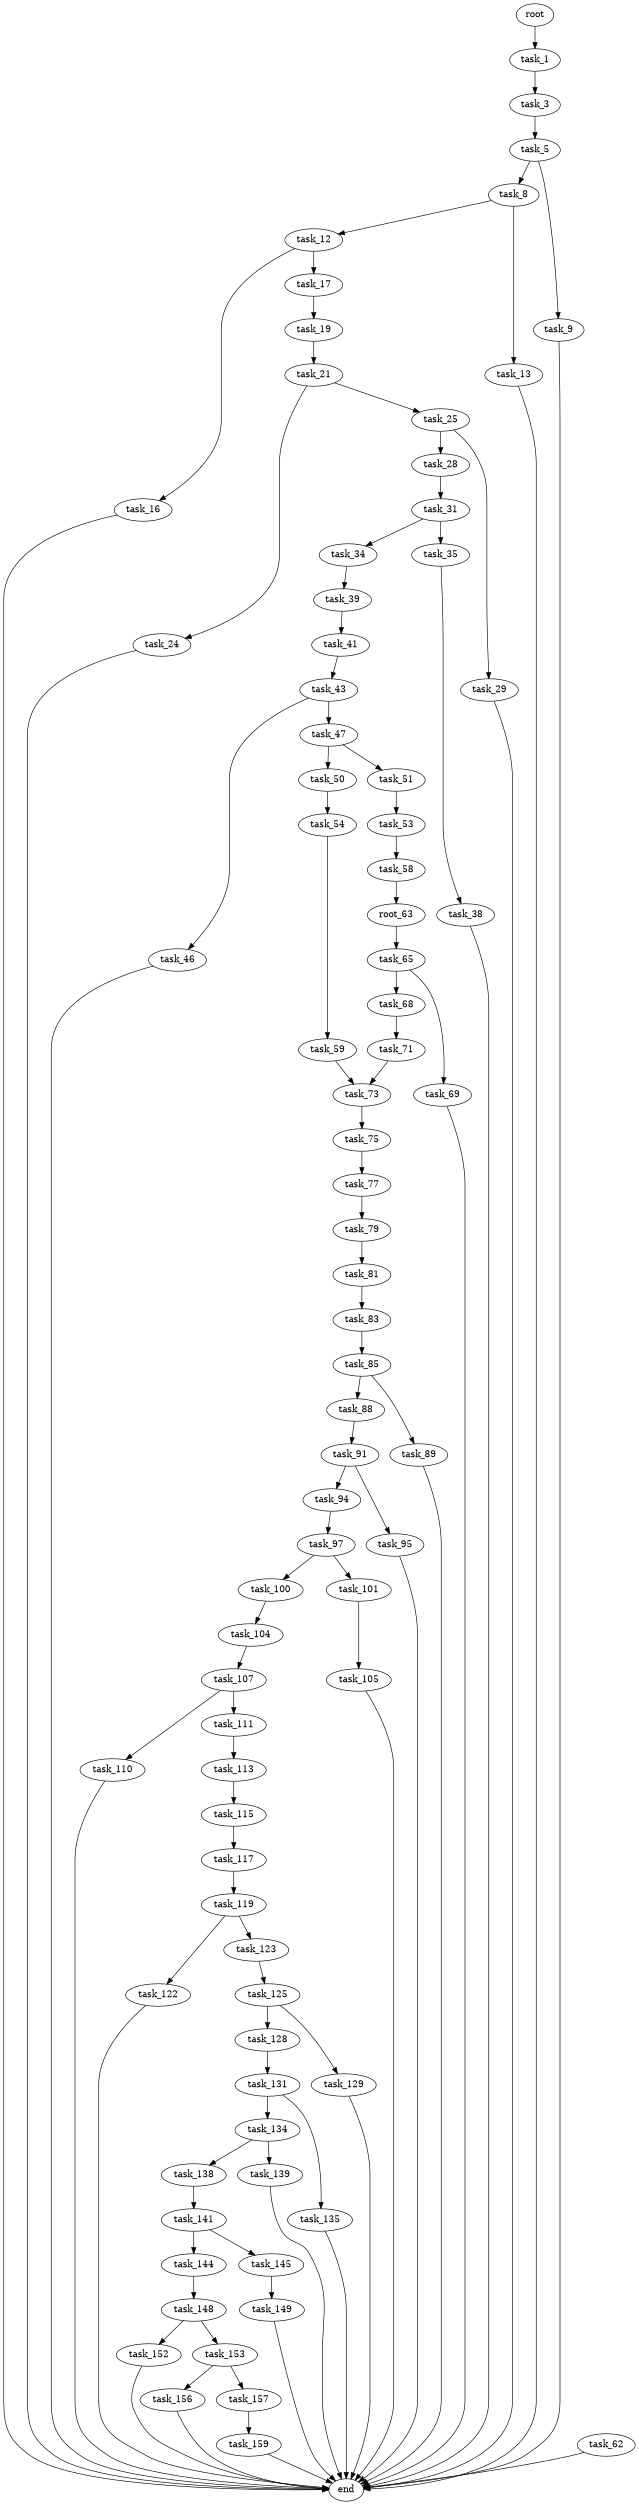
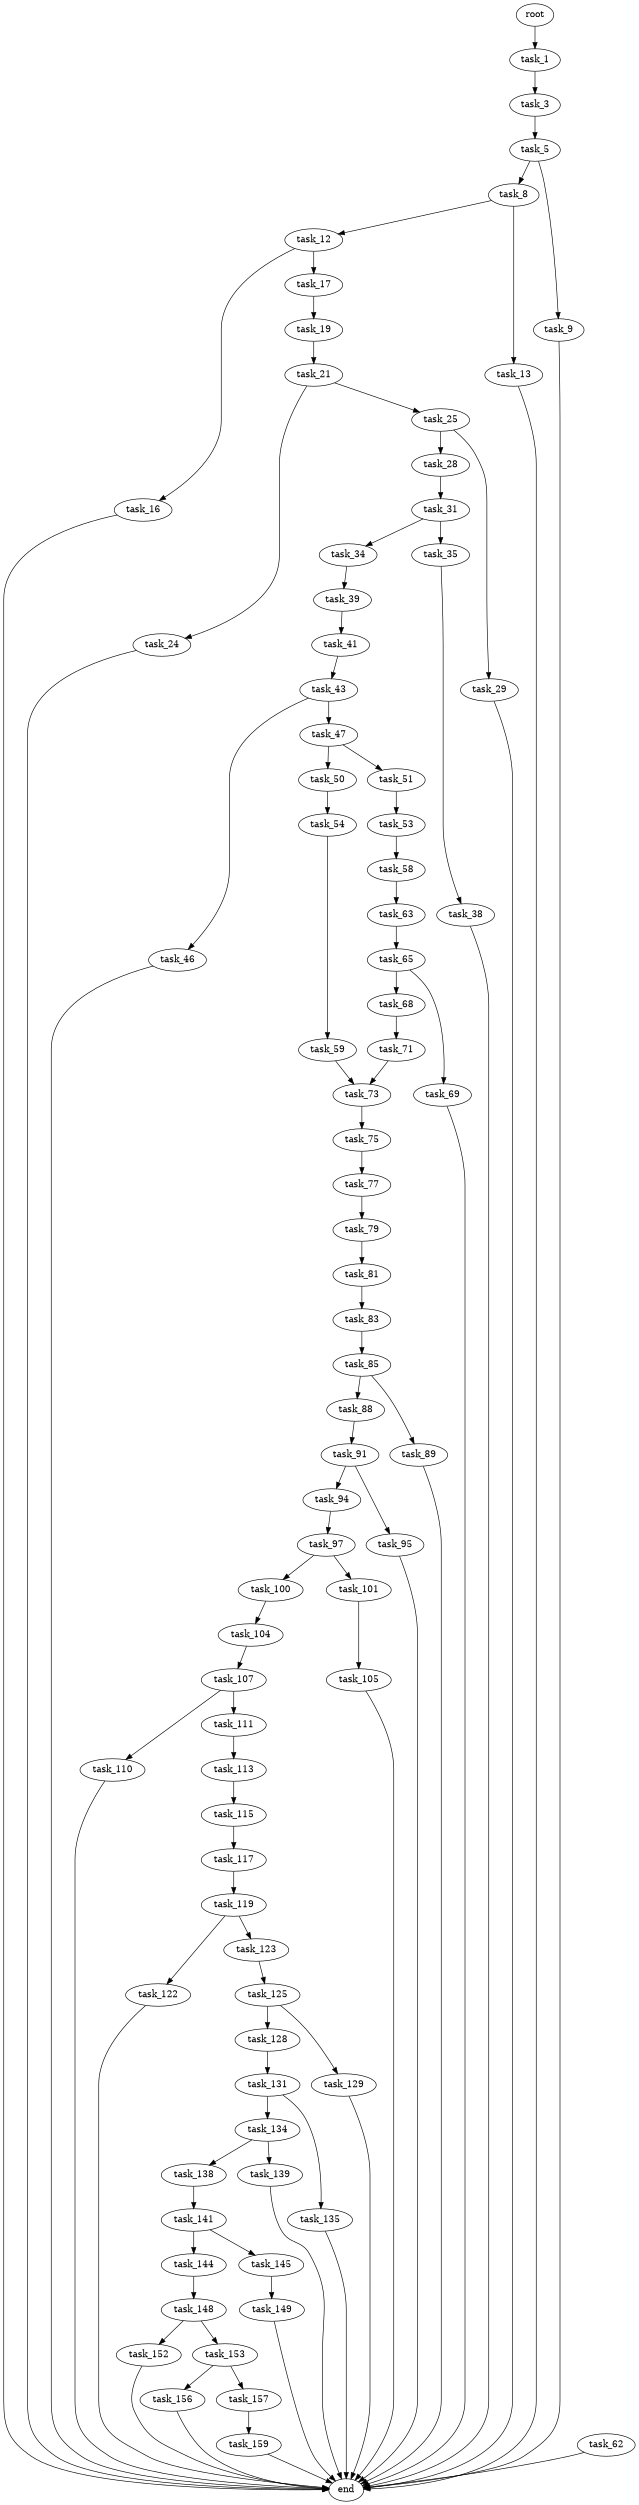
(396, 915) -> (396, 915)
